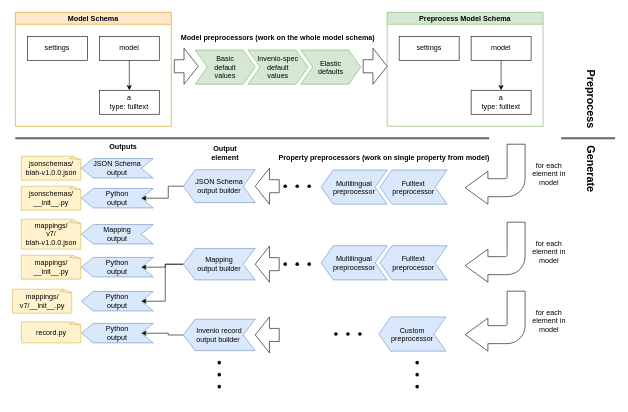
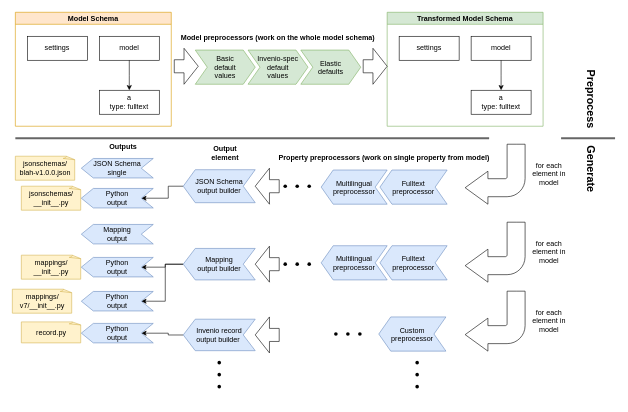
(465, 19) -> (465, 19)
(51, 168) -> (45, 168)
(117, 168) -> (117, 168)
(51, 234) -> none
